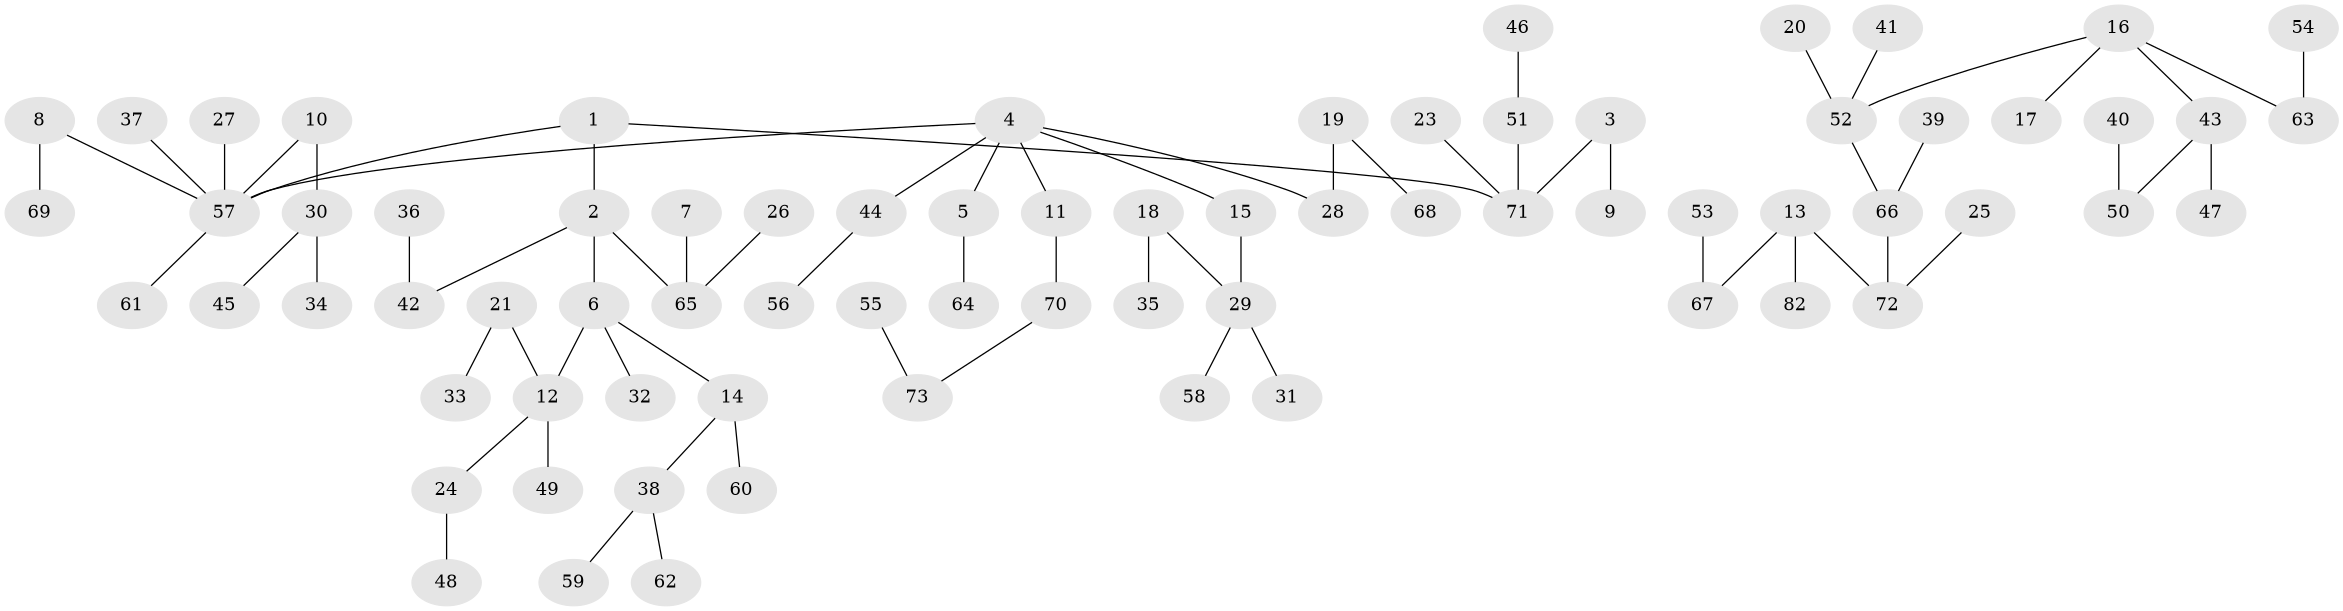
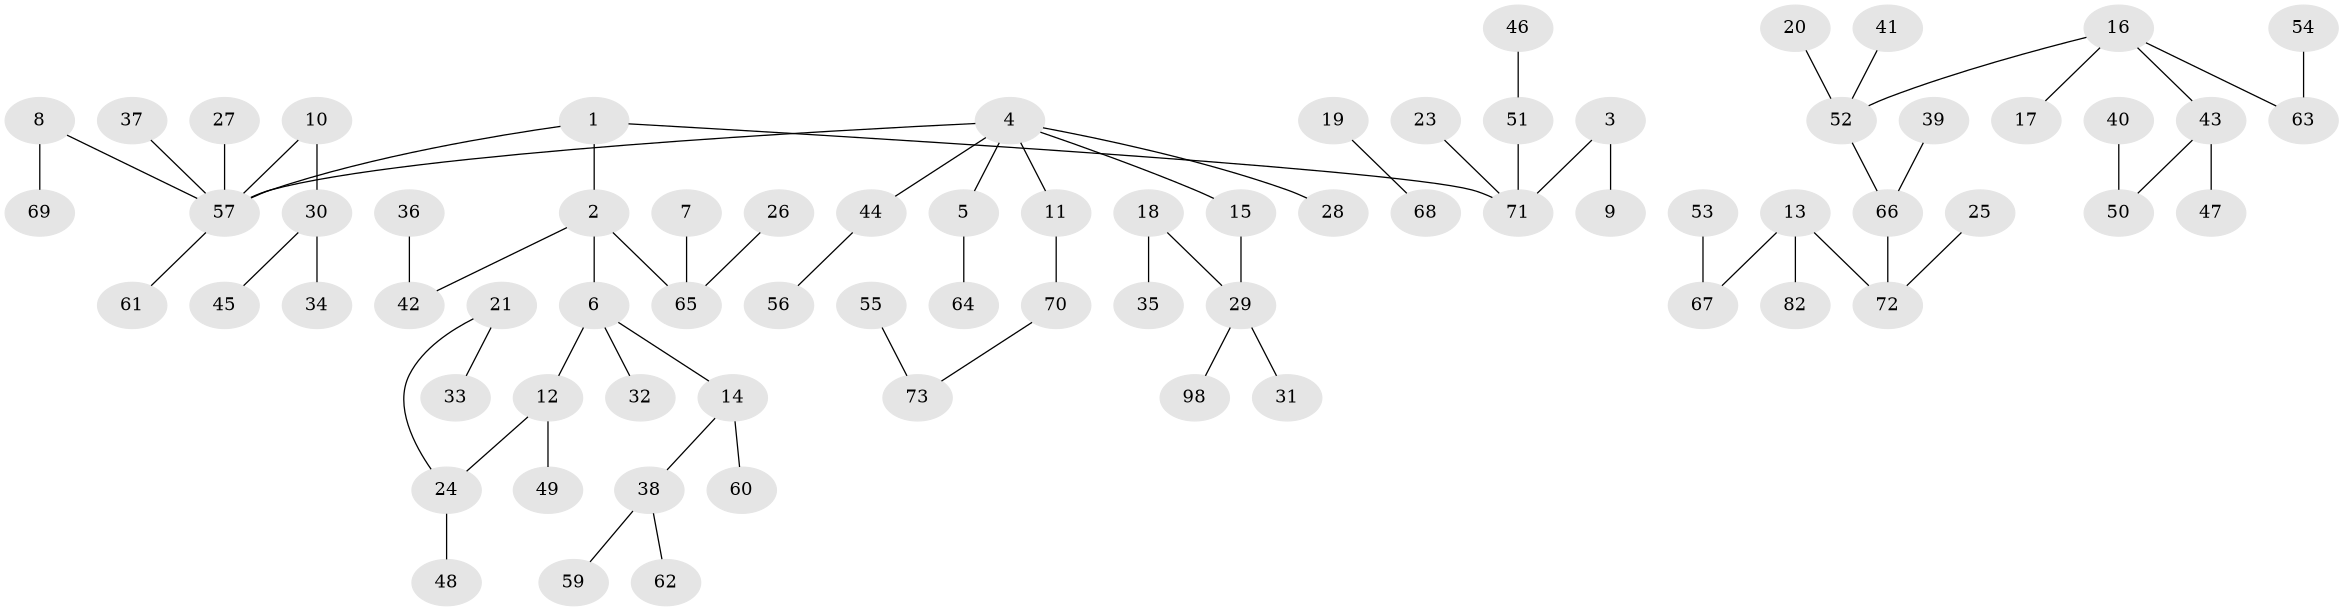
(1333, 164) -> none
(525, 352) -> (407, 382)
(1195, 398) -> (1195, 398)
